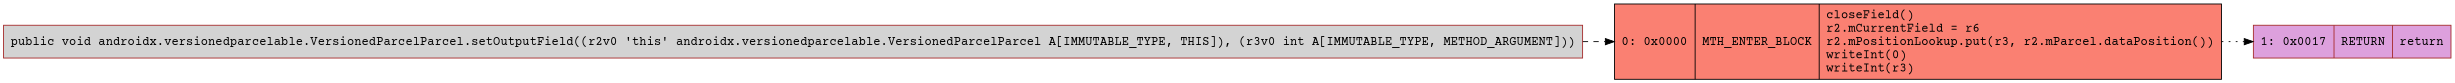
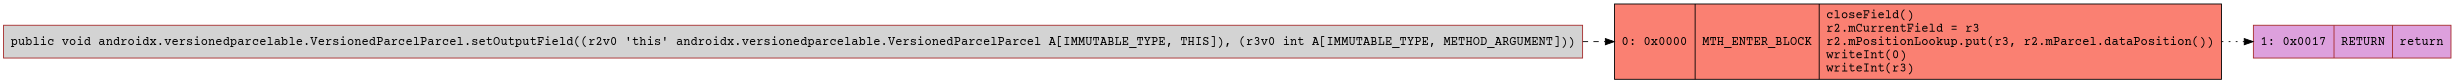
(1903, 28) -> (1903, 28)
